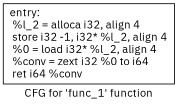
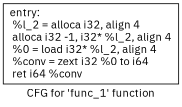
(89, 37) -> (91, 37)
